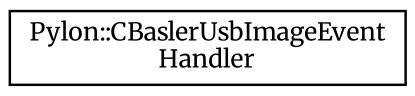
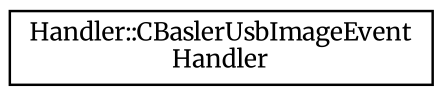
(208, 48) -> (221, 48)
